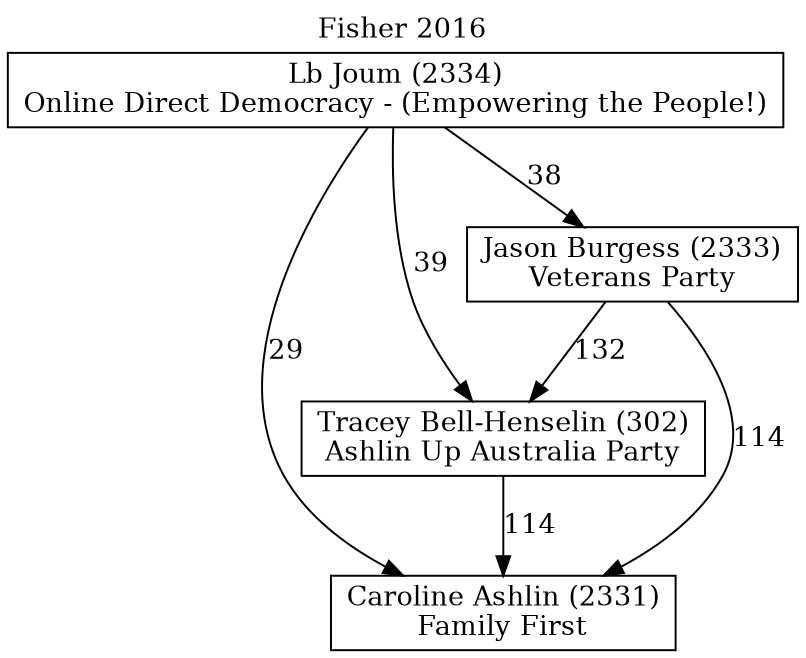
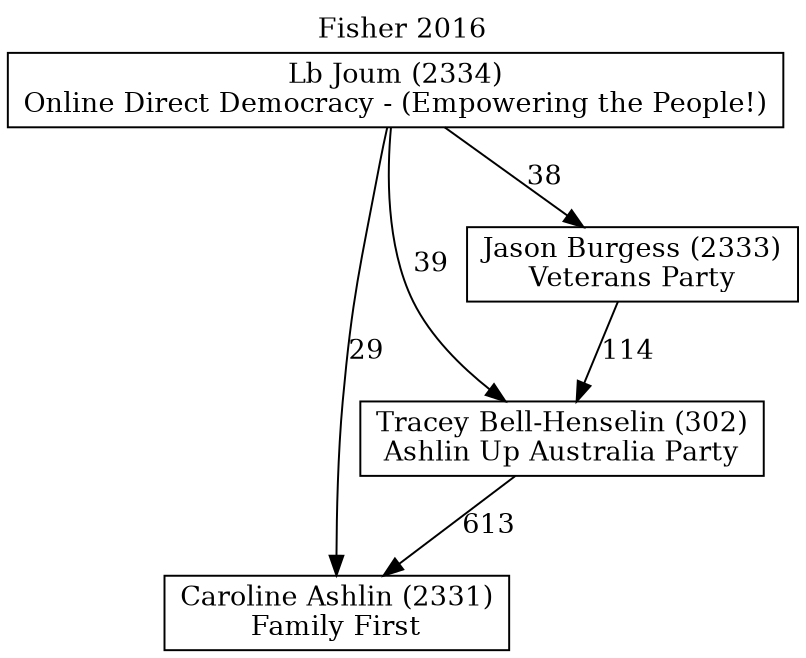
(601, 352) -> (629, 352)
(731, 450) -> none
(531, 526) -> (490, 526)
